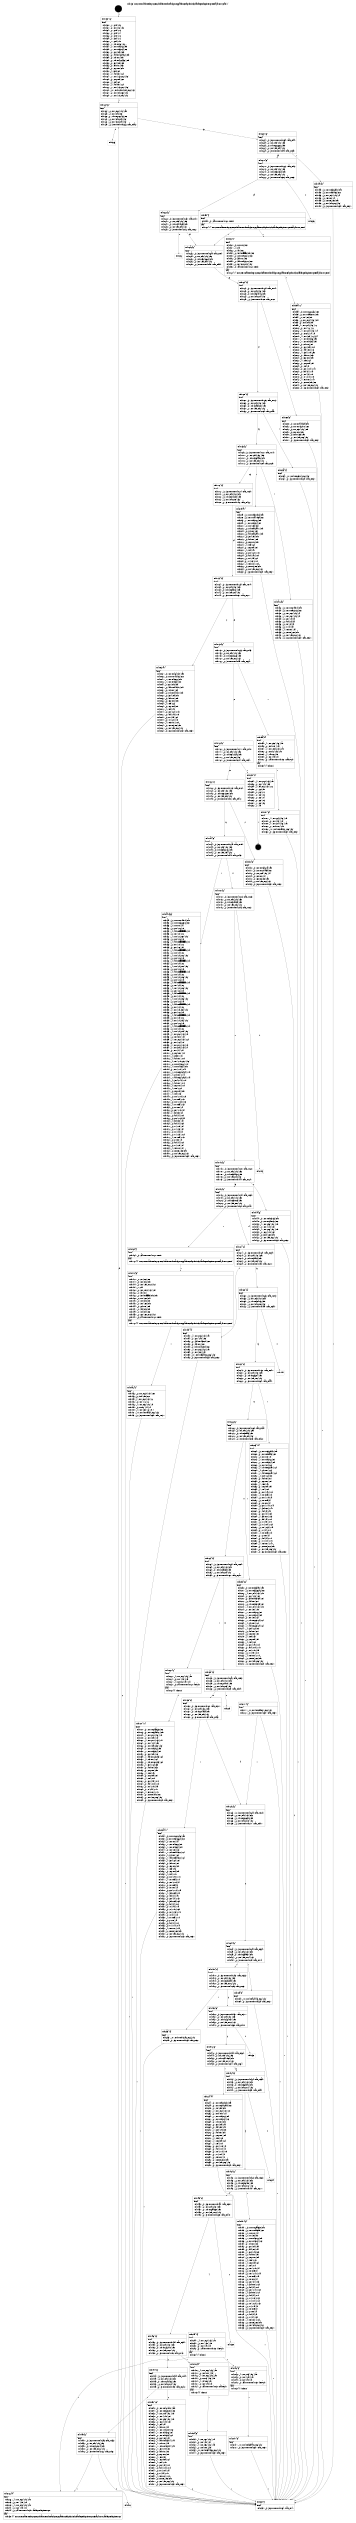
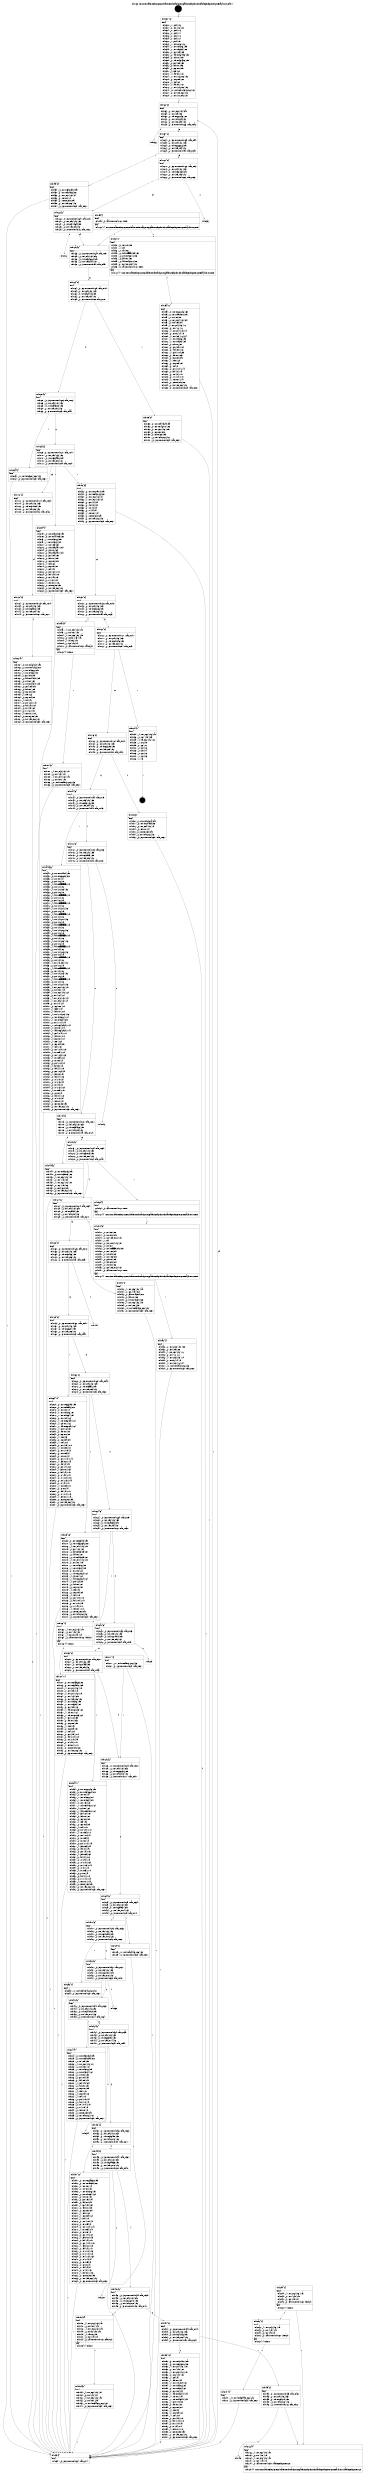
(233, 620) -> (96, 559)
